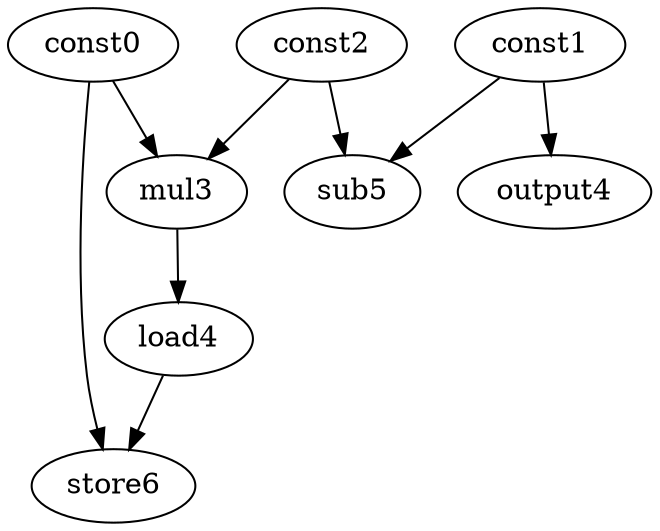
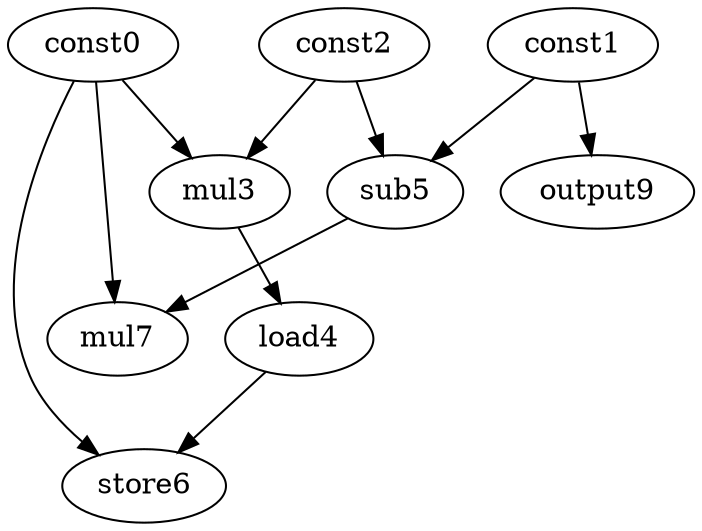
(555, 192) -> (597, 192)
none -> (118, 339)
